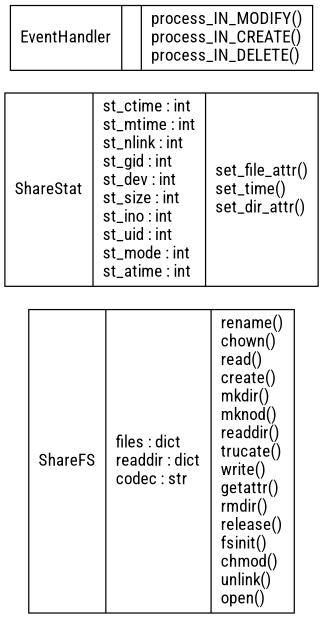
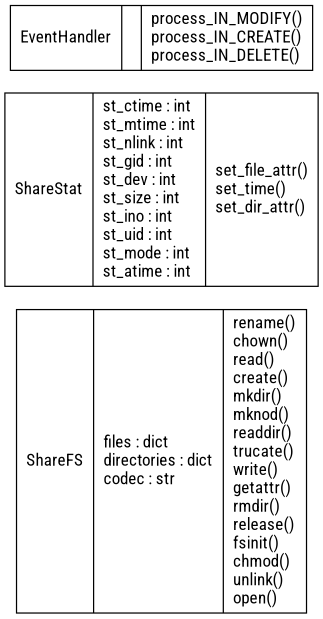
(158, 461) -> (158, 461)
